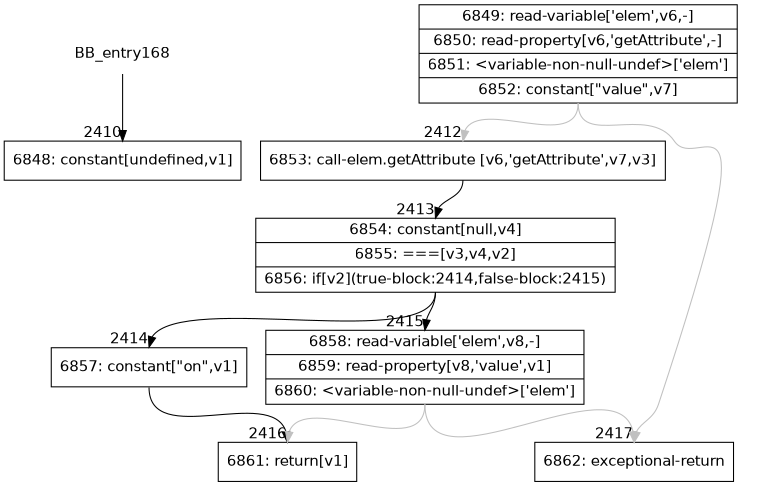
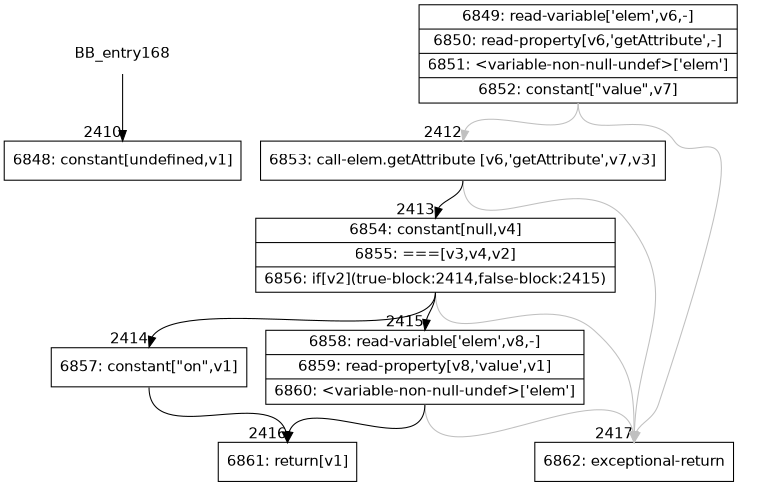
none -> (635, 233)
none -> (563, 317)
(361, 424) -> (361, 424)
